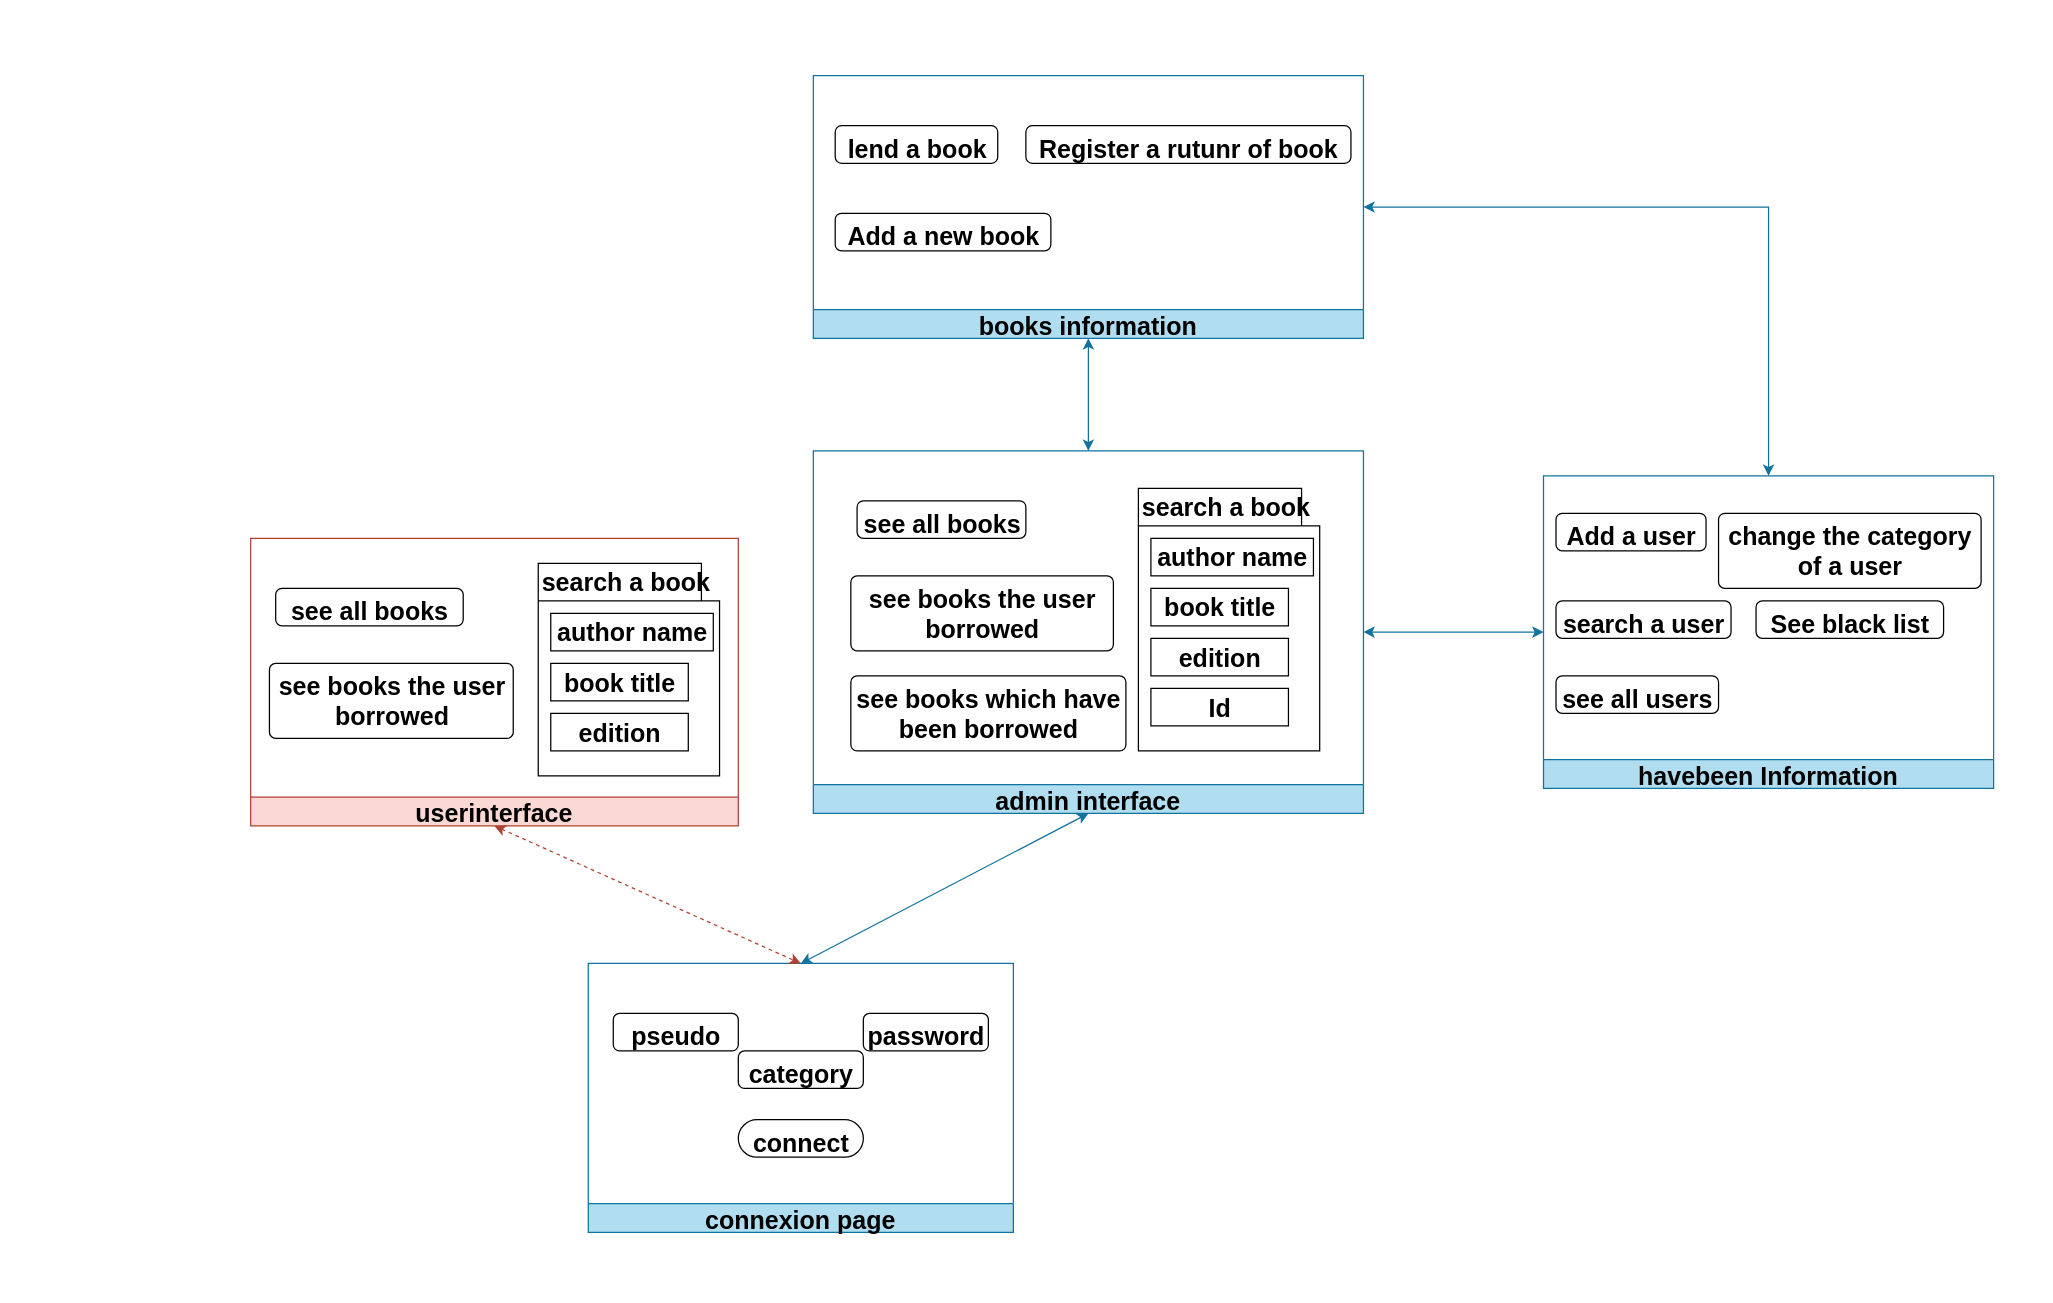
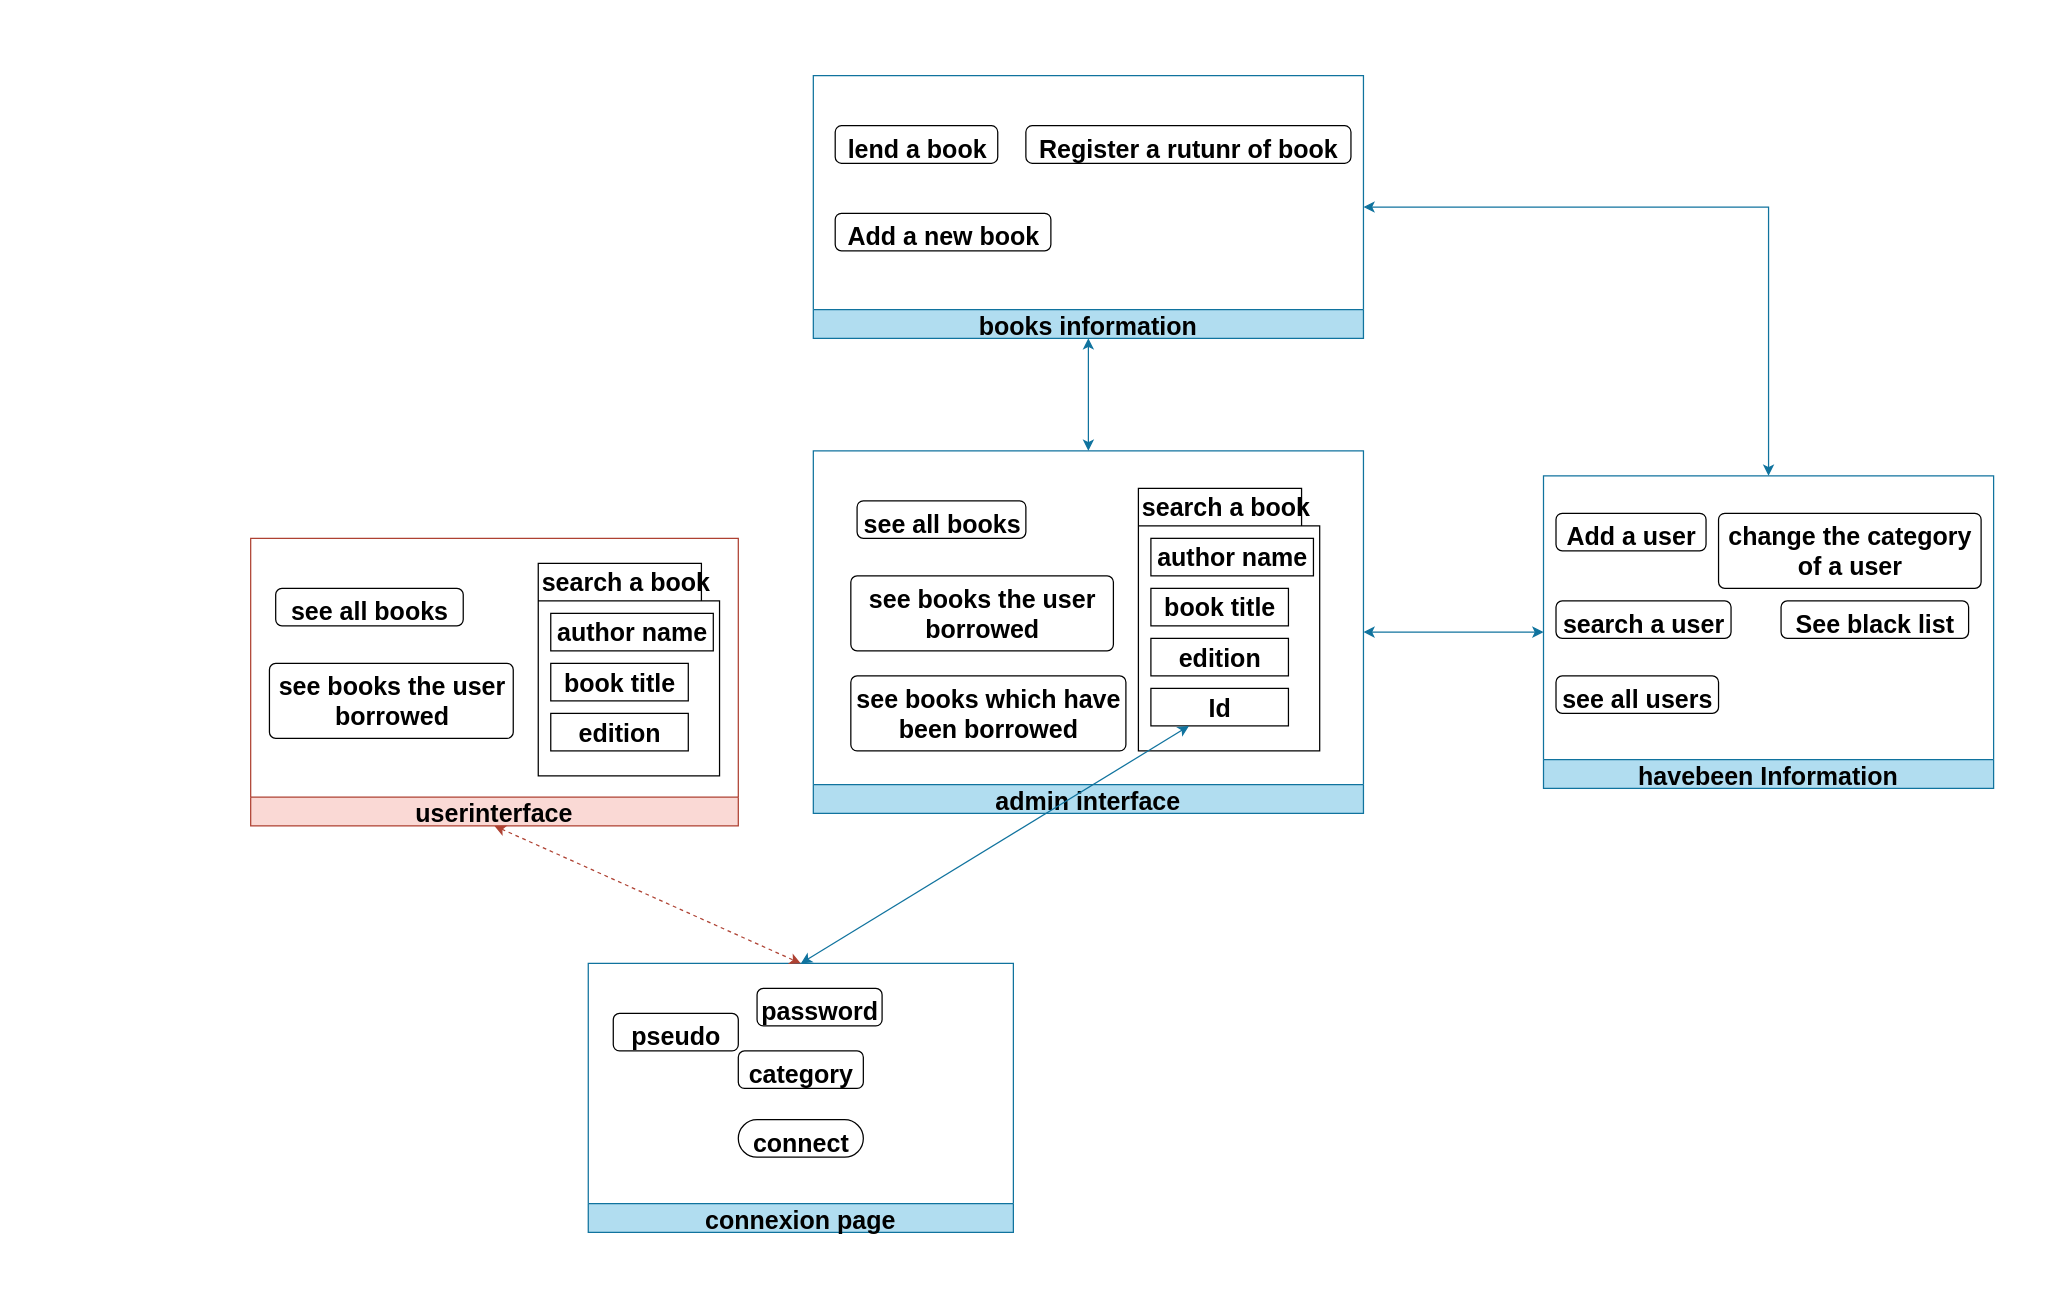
(1849, 619) -> (1874, 619)
(944, 888) -> (924, 887)
(926, 1032) -> (819, 1007)
